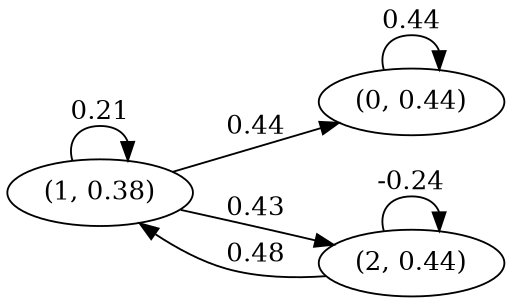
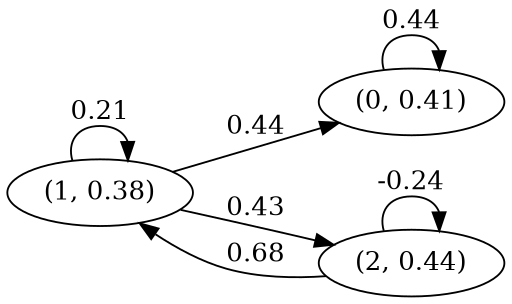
(412, 102) -> (412, 102)
(256, 255) -> (256, 255)
